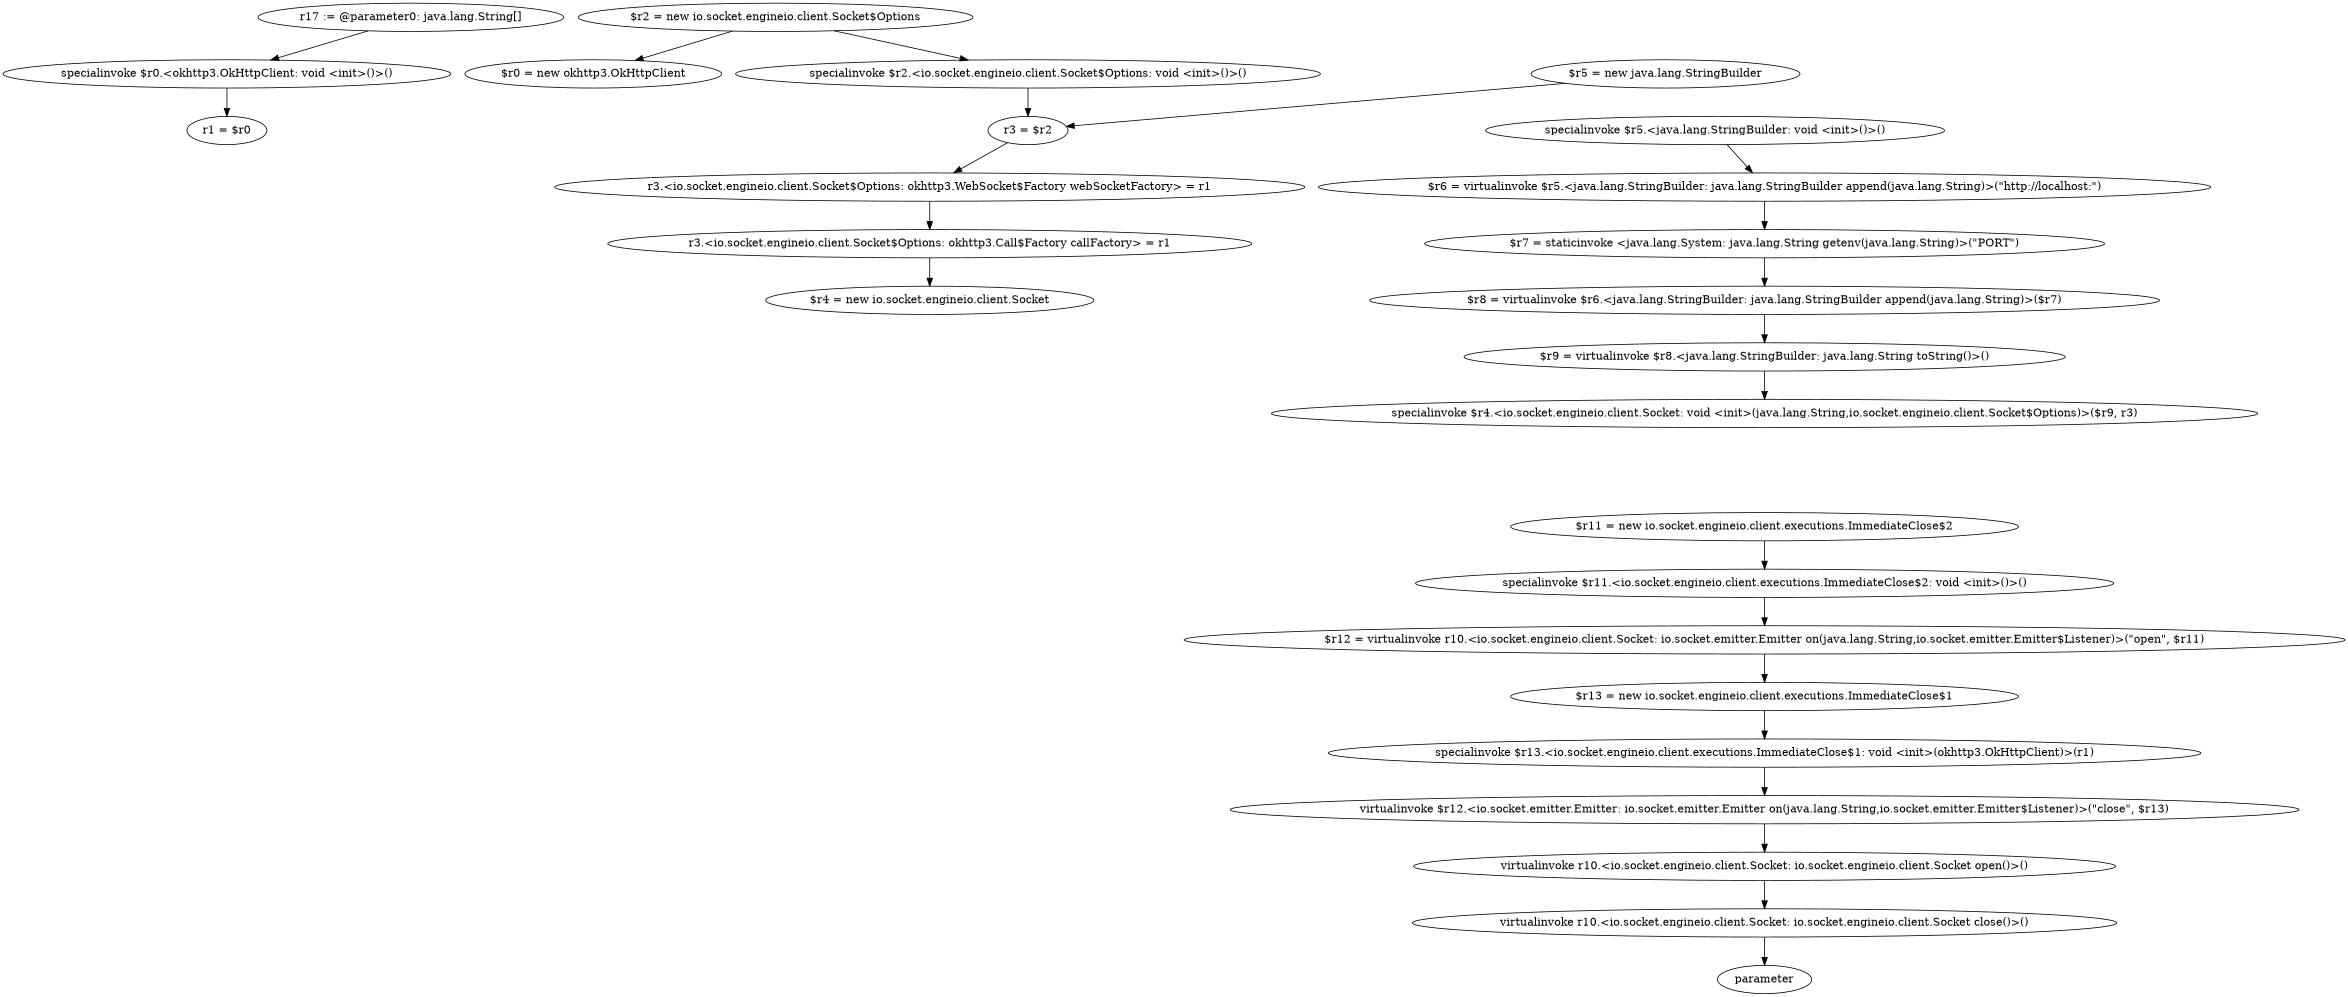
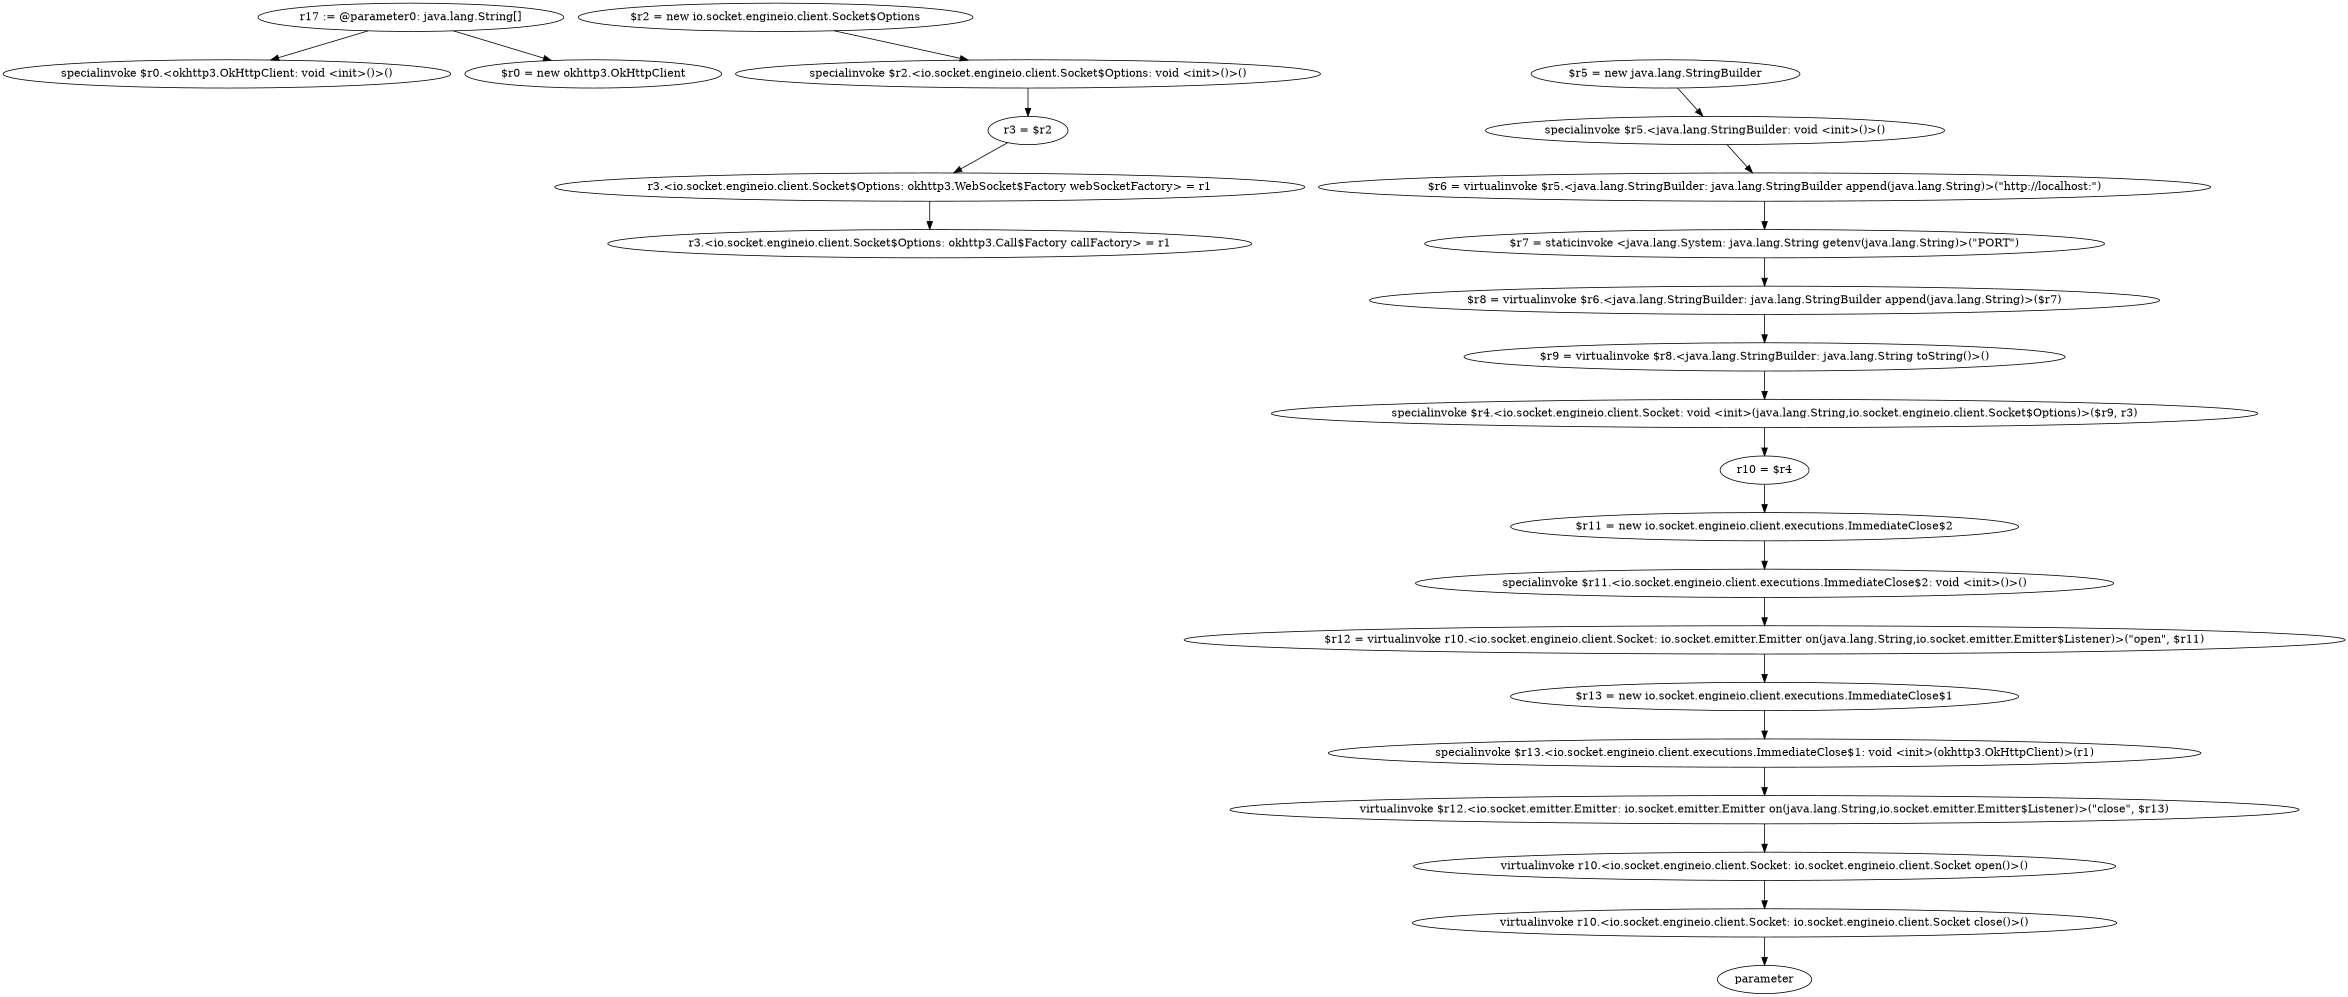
(688, 45) -> (498, 45)
(1320, 105) -> (1687, 99)
(227, 130) -> none
(930, 300) -> none
none -> (1765, 470)
